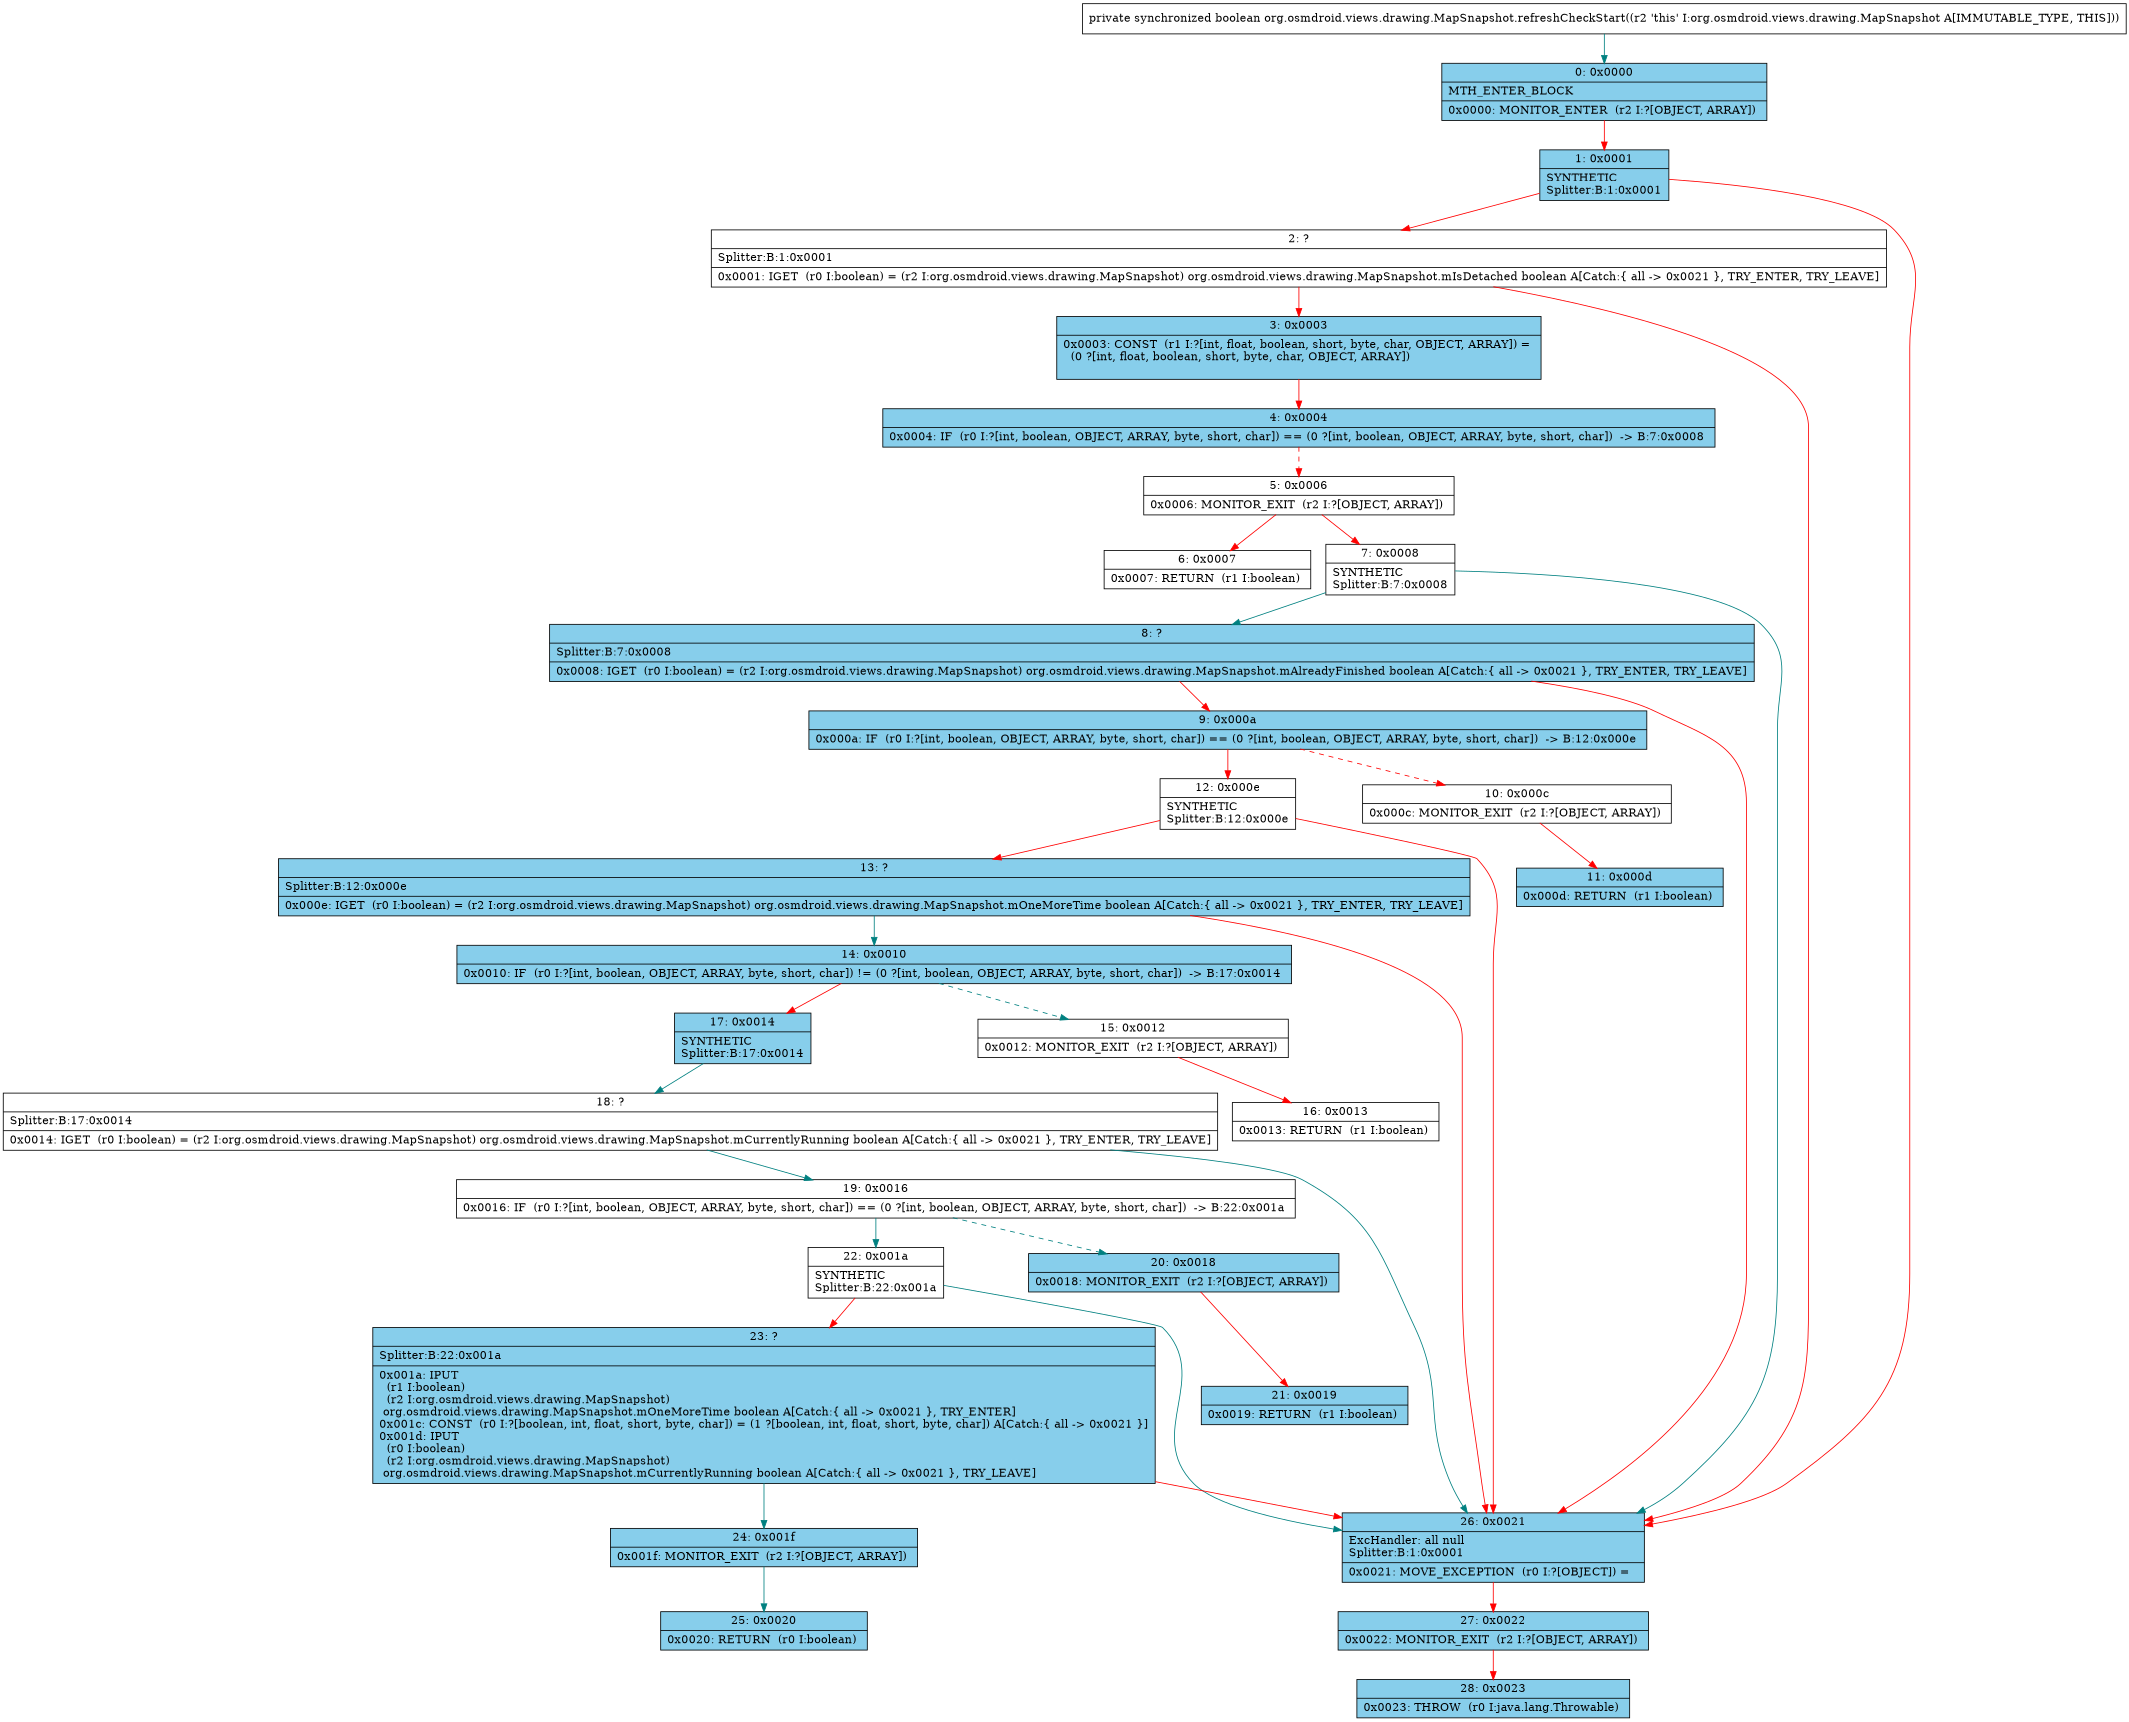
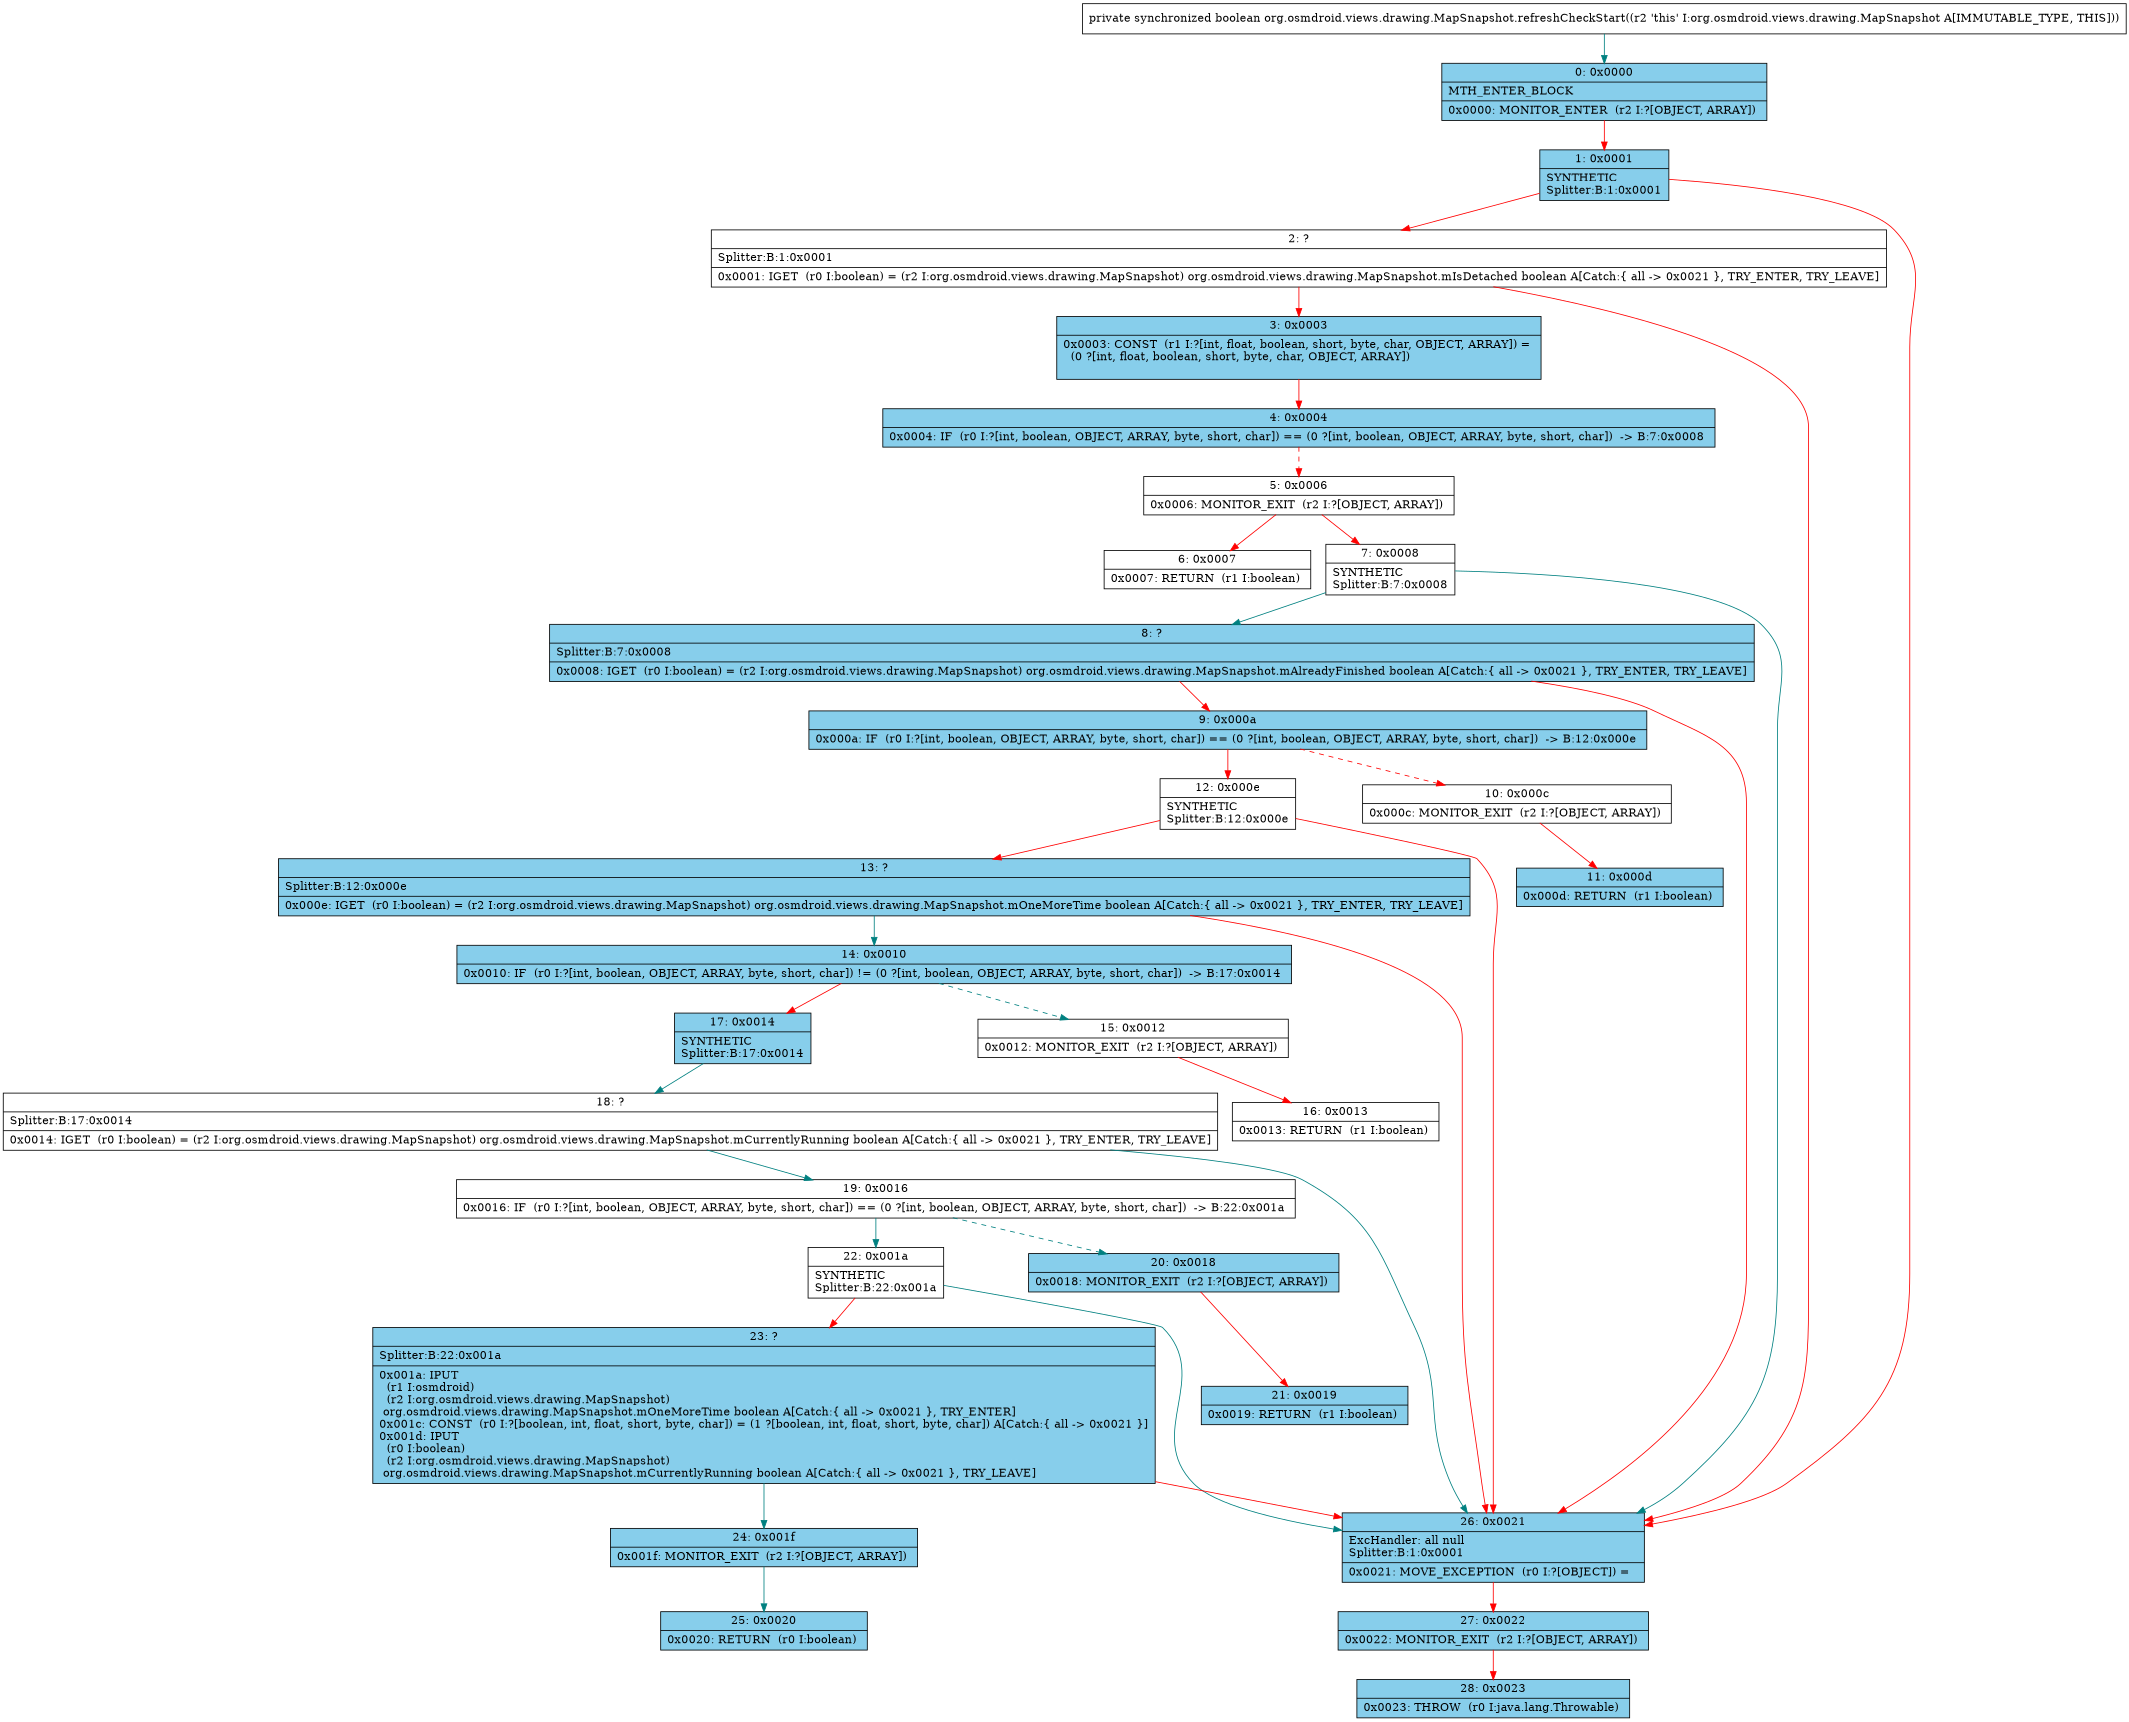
(423, 1388) -> (427, 1388)
